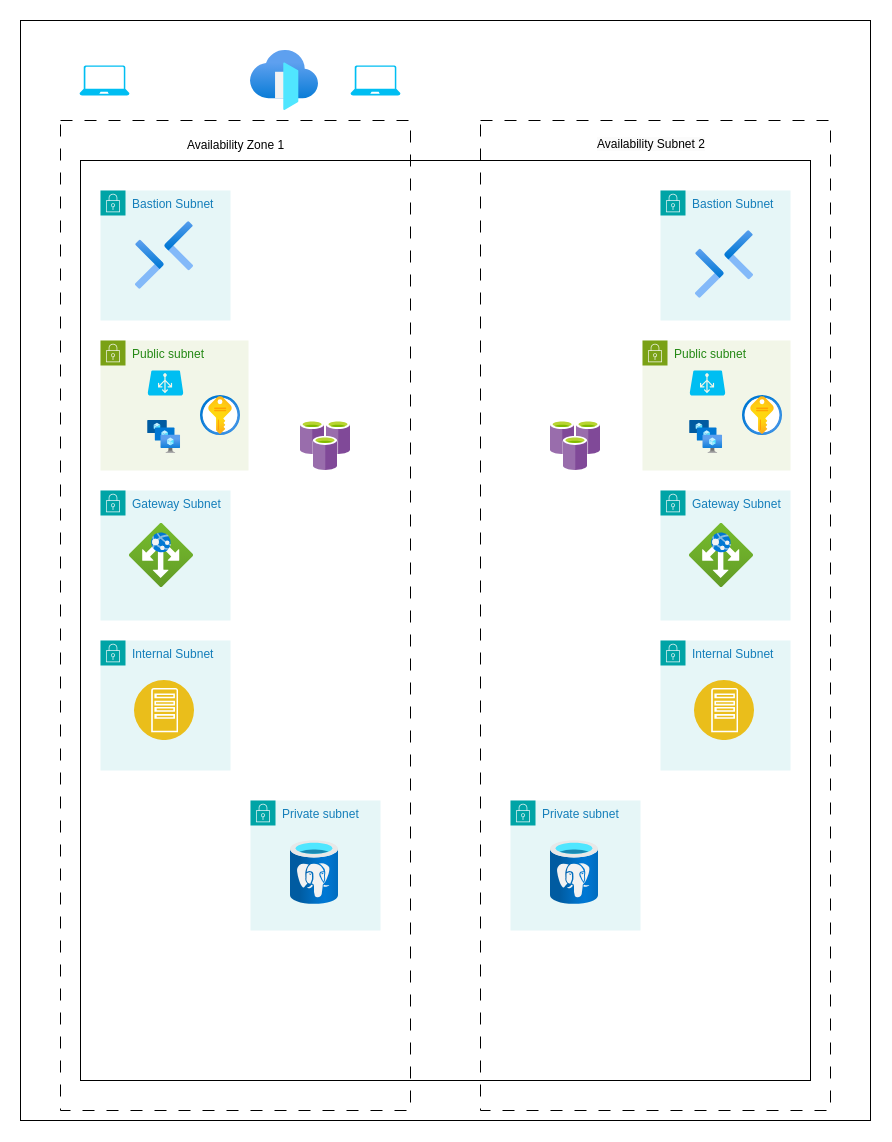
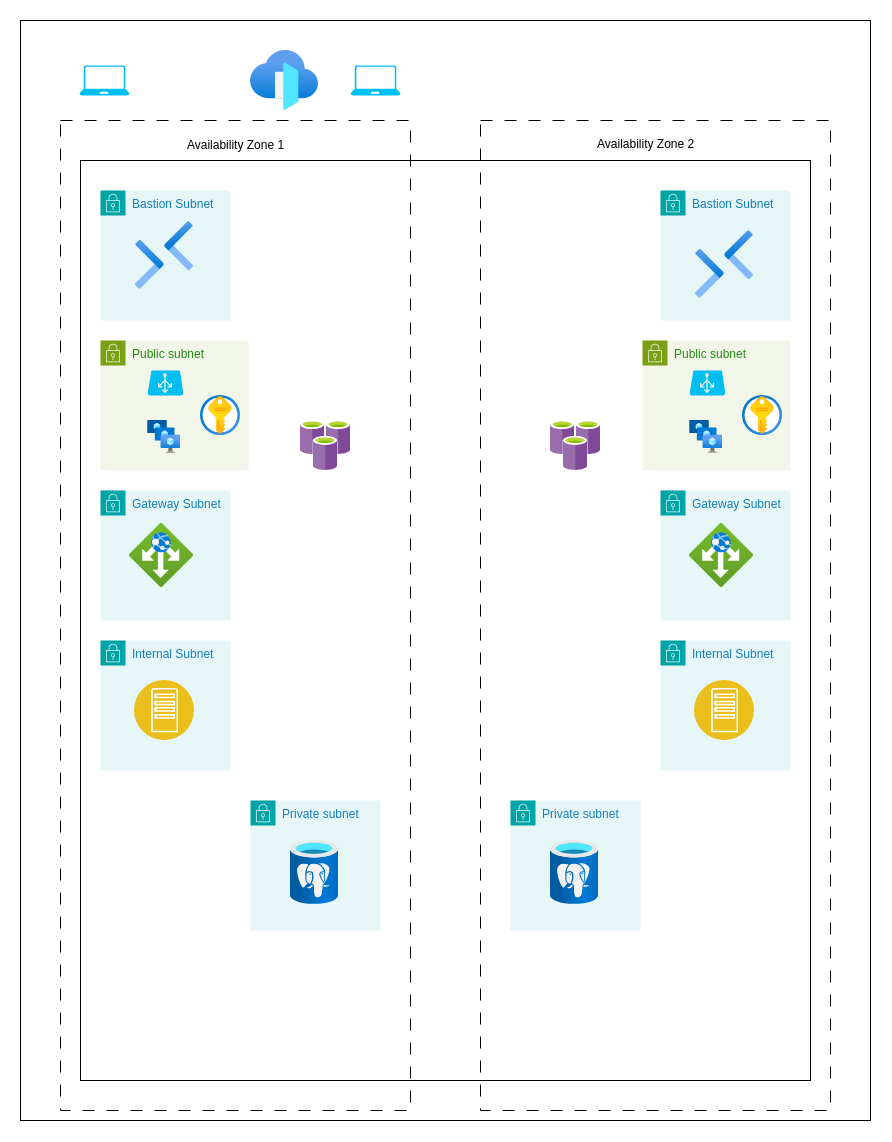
(657, 152) -> (650, 145)
